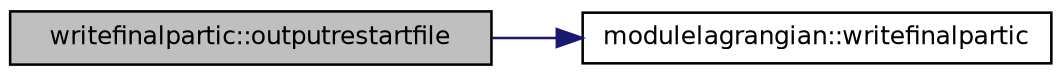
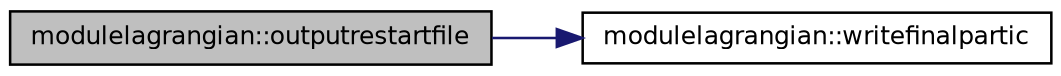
(251, 38) -> (251, 38)
